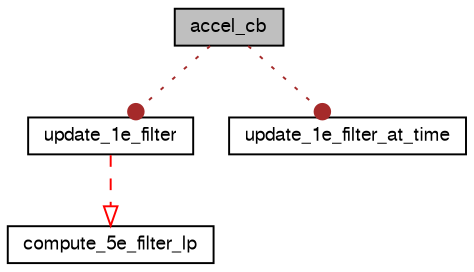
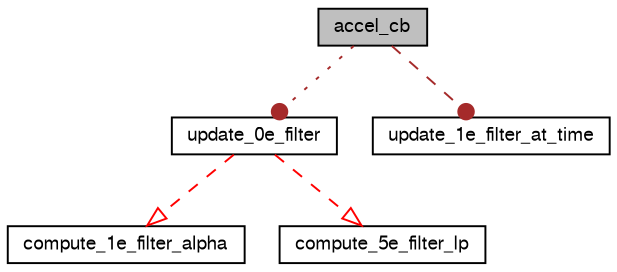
(282, 76) -> (426, 76)
(111, 136) -> (254, 136)
none -> (126, 245)
